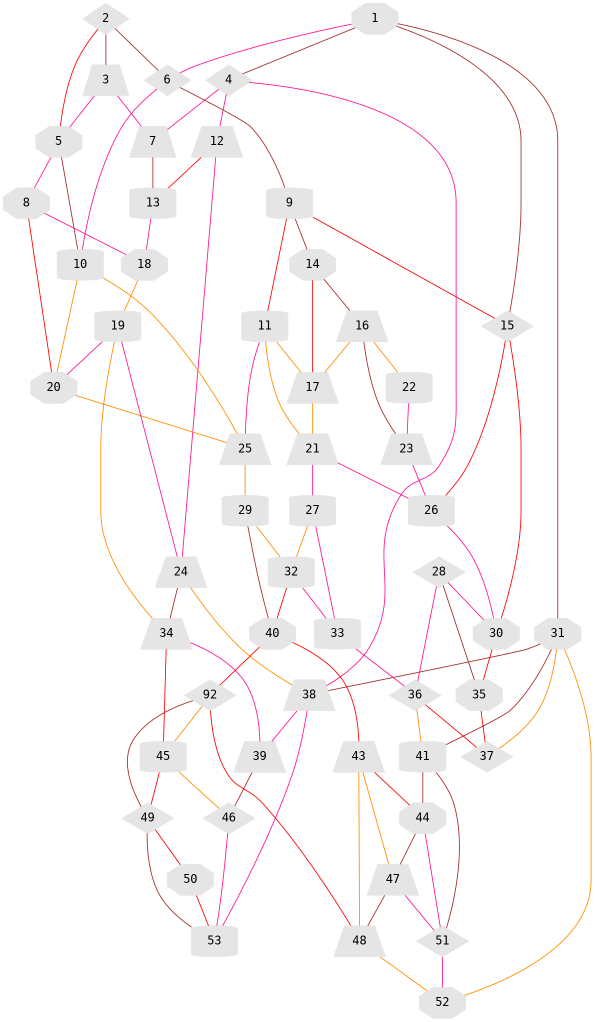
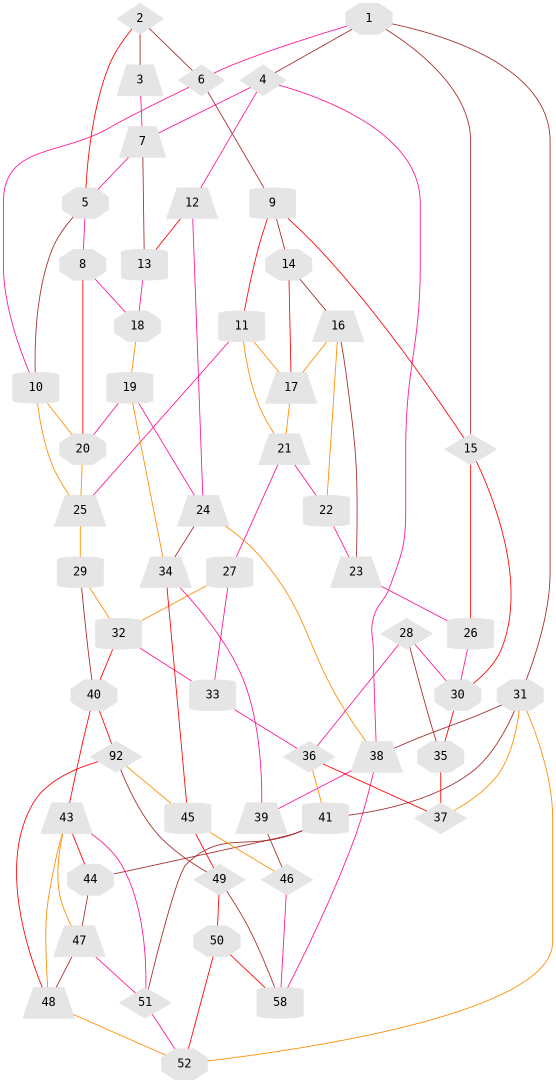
(82, 112) -> (113, 173)
(373, 481) -> (305, 480)
(433, 880) -> (137, 903)
(214, 941) -> (280, 1003)
none -> (201, 1003)
